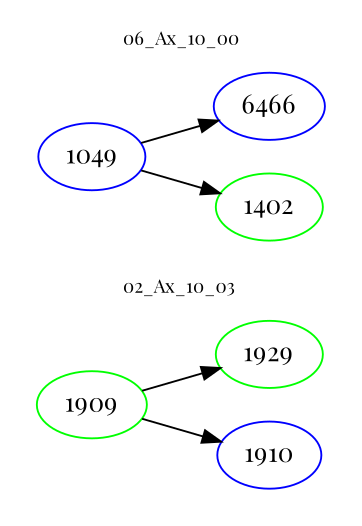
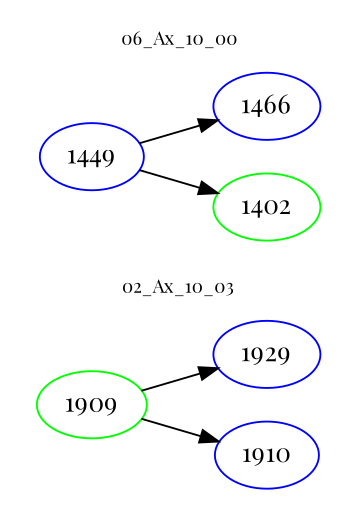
(269, 106) -> (267, 106)
(92, 157) -> (92, 157)
(269, 354) -> (267, 354)
